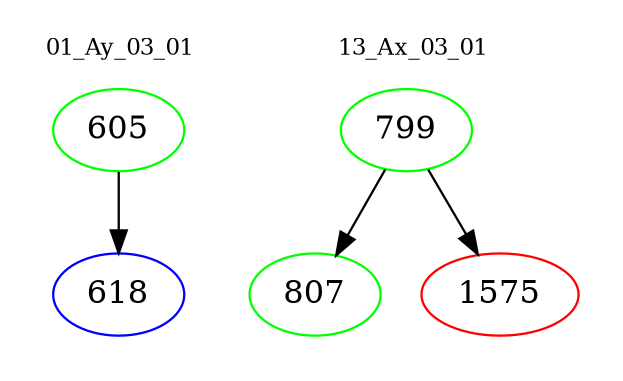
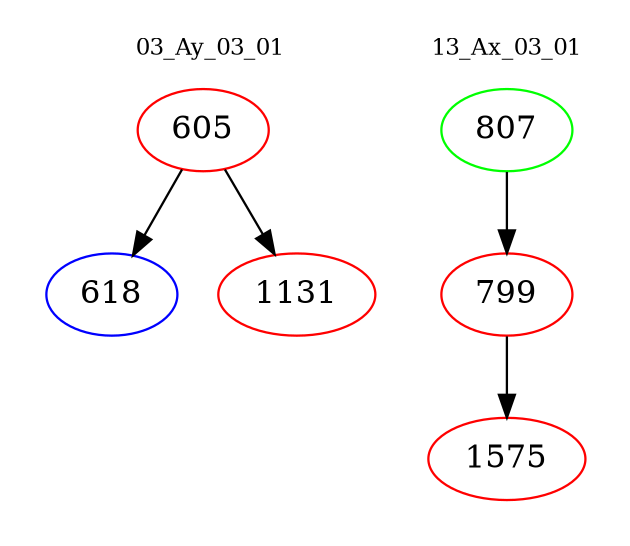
(120, 49) -> (210, 49)
(119, 130) -> (203, 130)
(406, 130) -> (507, 295)
(366, 202) -> (507, 201)
none -> (297, 295)
